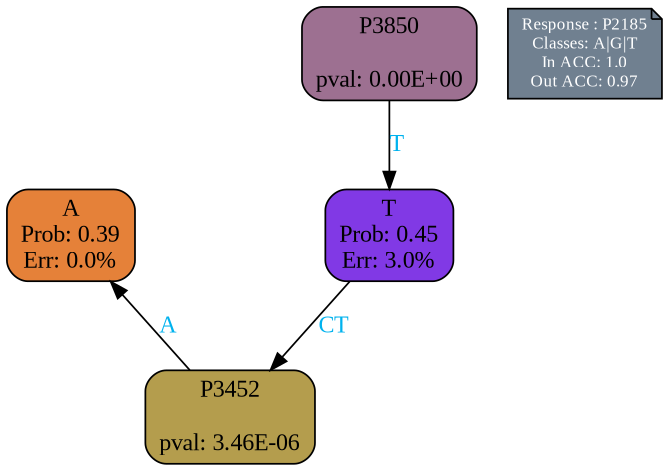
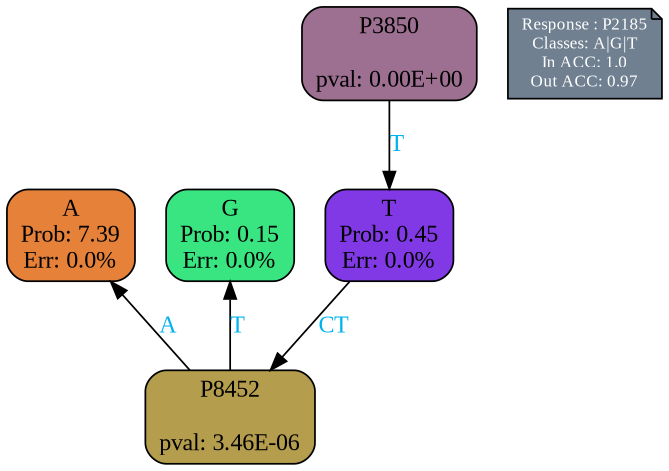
(71, 235) -> (71, 235)
none -> (230, 235)
(389, 235) -> (389, 235)
(230, 417) -> (230, 417)
